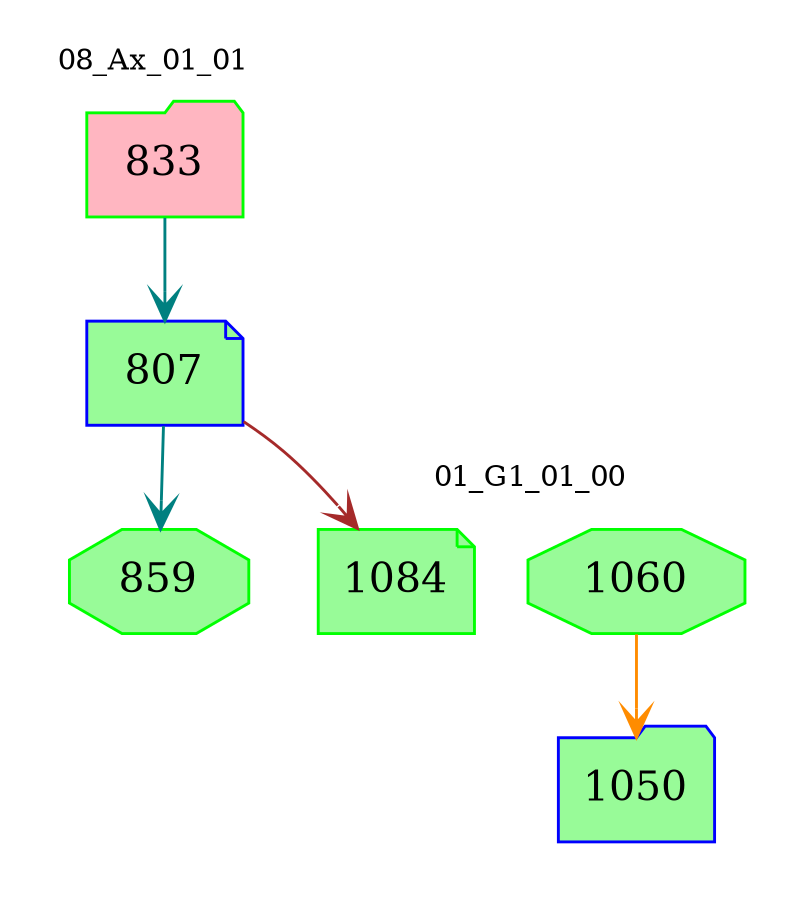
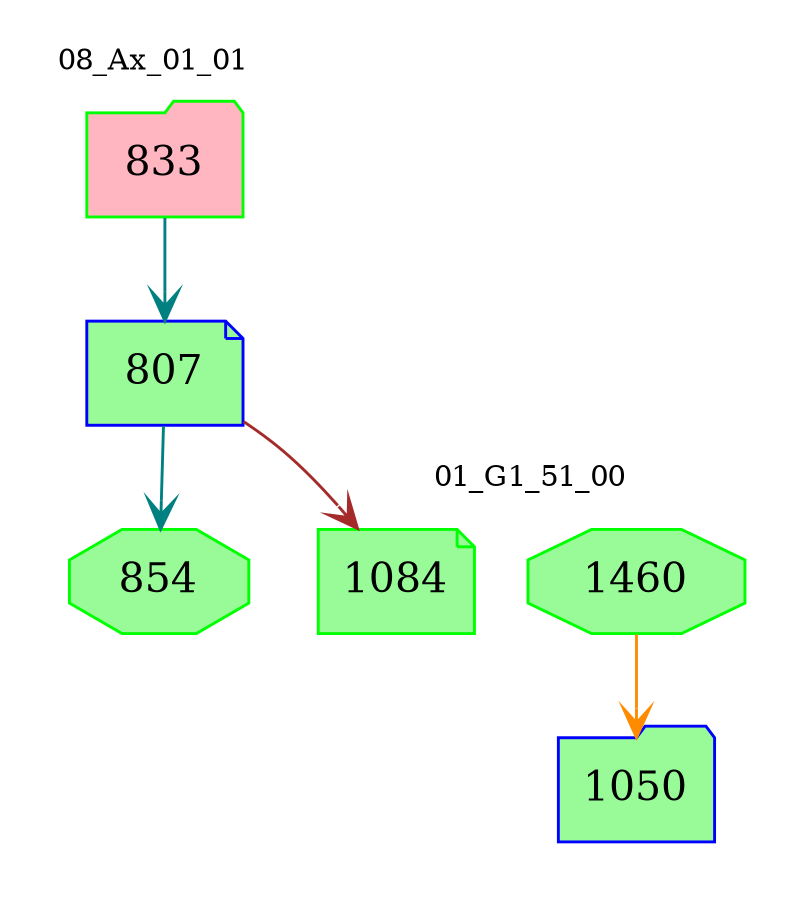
(531, 479) -> (531, 479)
(159, 582) -> (159, 582)
(636, 582) -> (636, 582)
